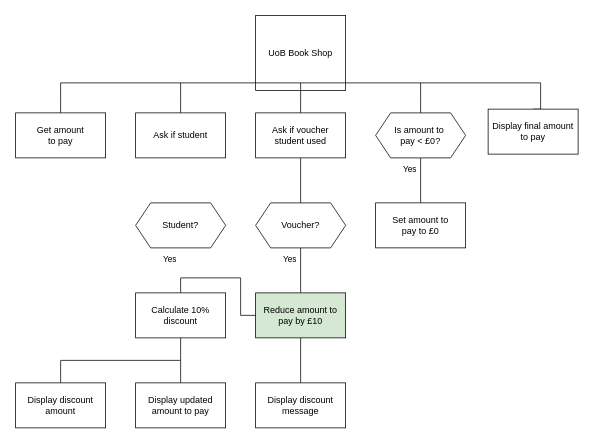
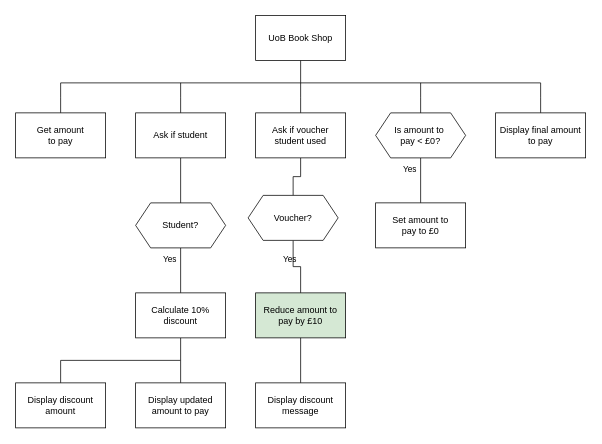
(300, 53) -> (300, 38)
(533, 132) -> (540, 135)
none -> (180, 180)
(300, 225) -> (293, 218)
(235, 278) -> (180, 264)
